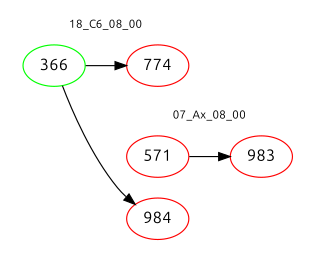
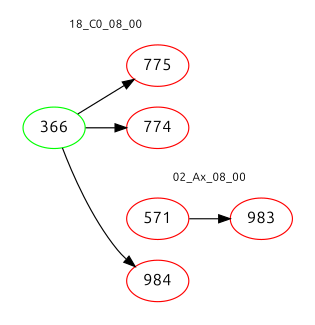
(106, 25) -> (106, 25)
none -> (158, 66)
(210, 116) -> (210, 178)
